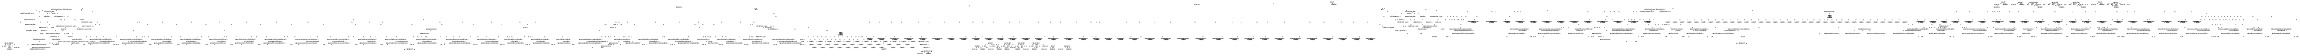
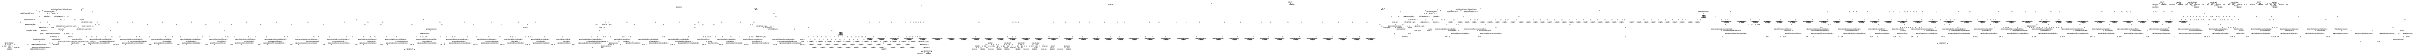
(1436, 17) -> none
